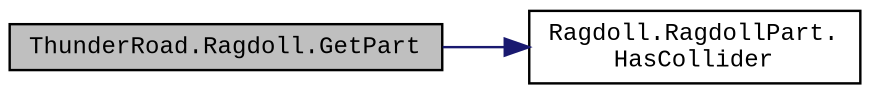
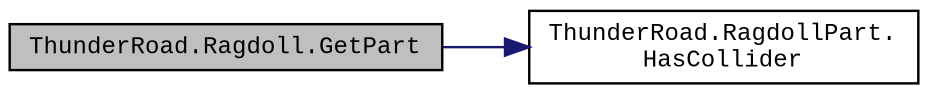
(695, 47) -> (724, 47)
